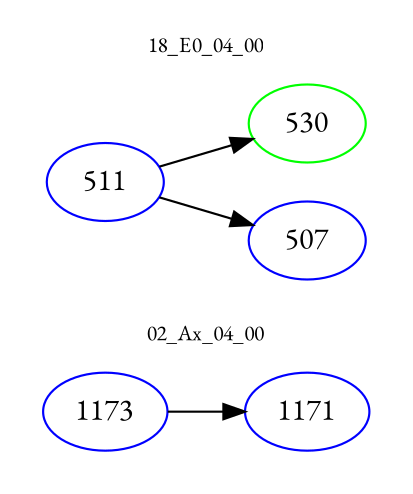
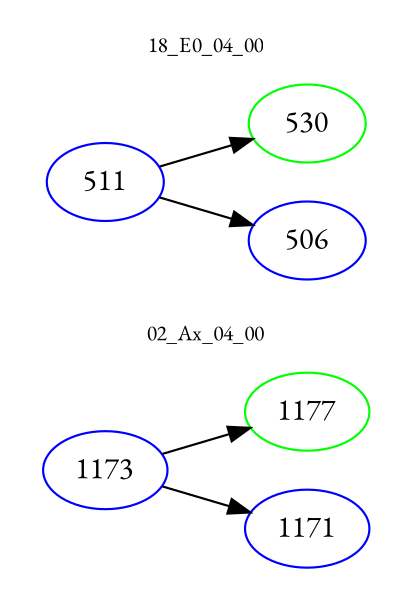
(307, 240) -> (307, 240)
none -> (307, 412)
